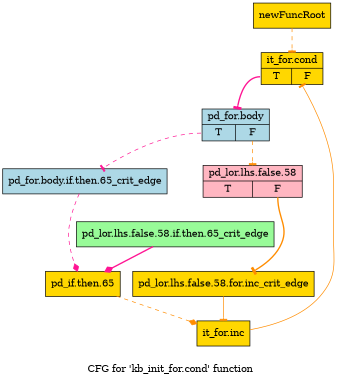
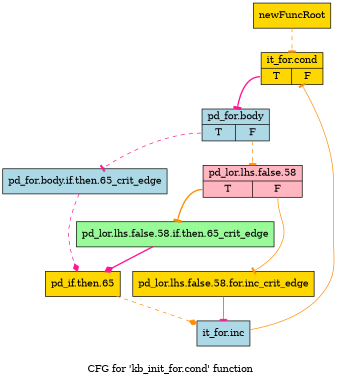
none -> (186, 200)
(283, 239) -> (283, 239)
(223, 307) -> (223, 307)
(223, 333) -> (223, 333)
